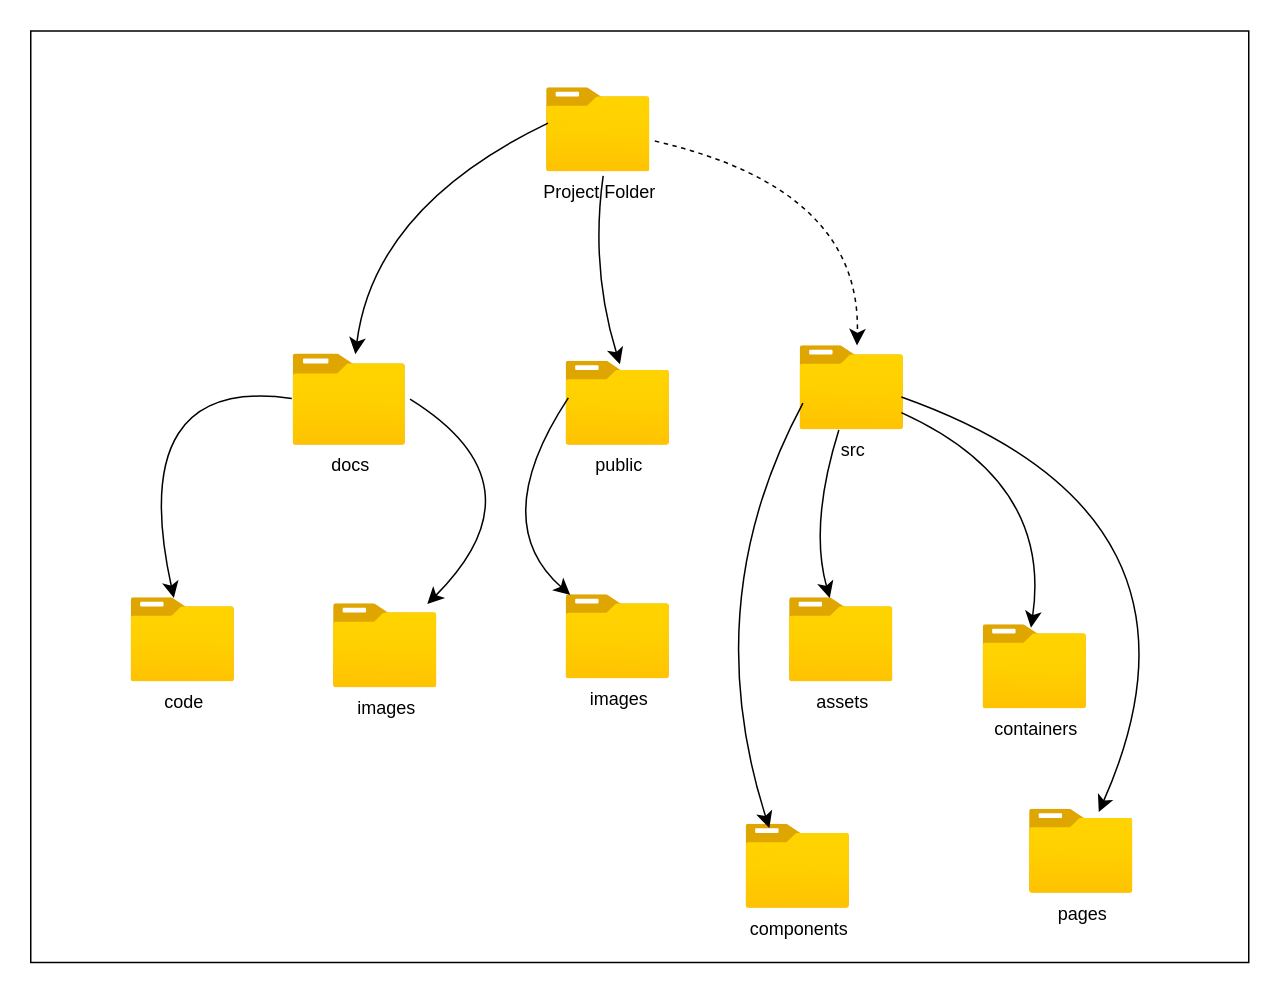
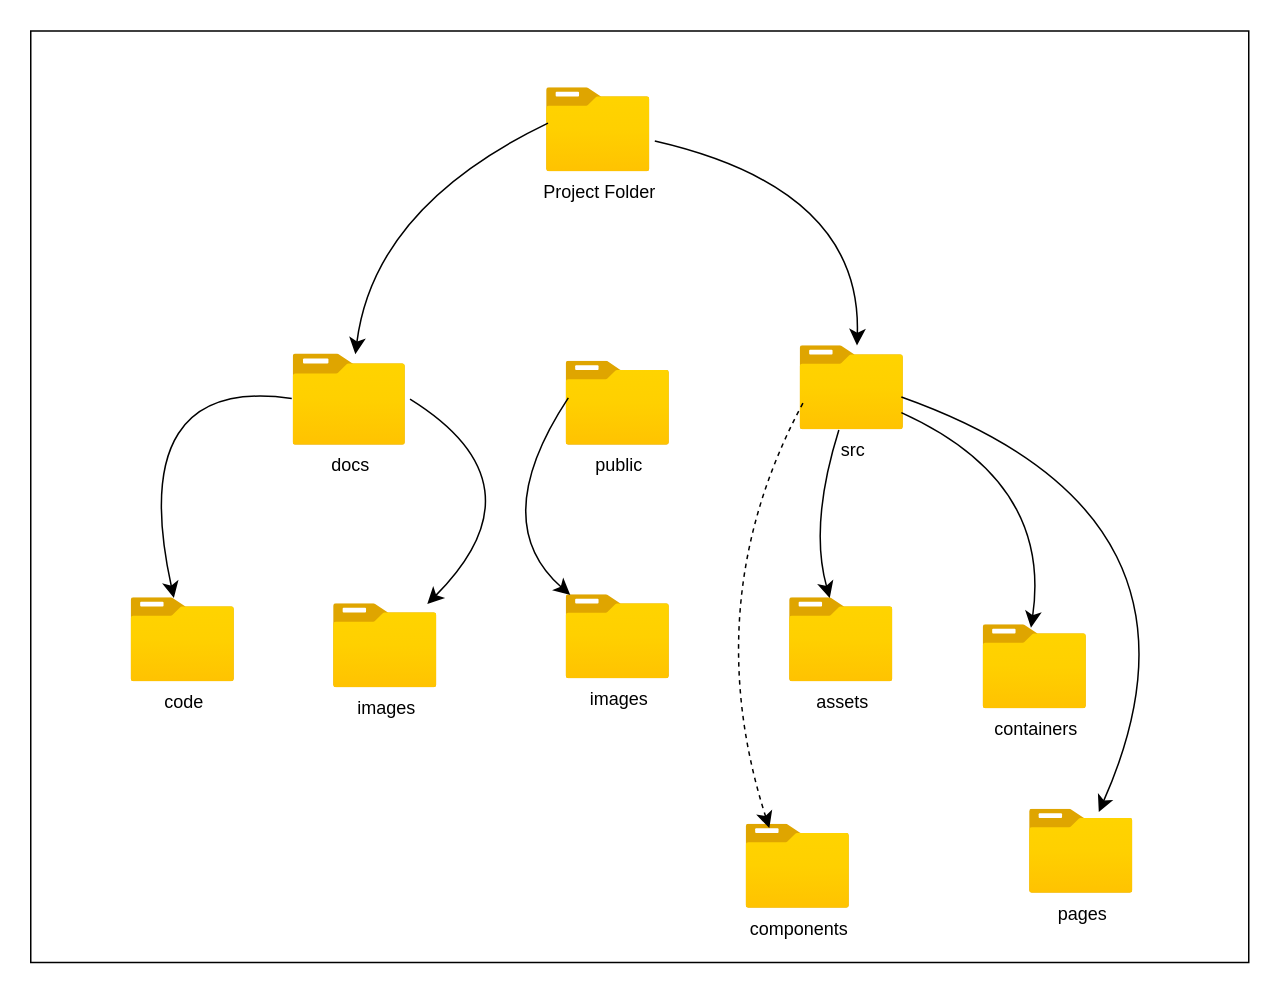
(795, 201) -> (795, 201)
(600, 264) -> none
(741, 604) -> (741, 604)
